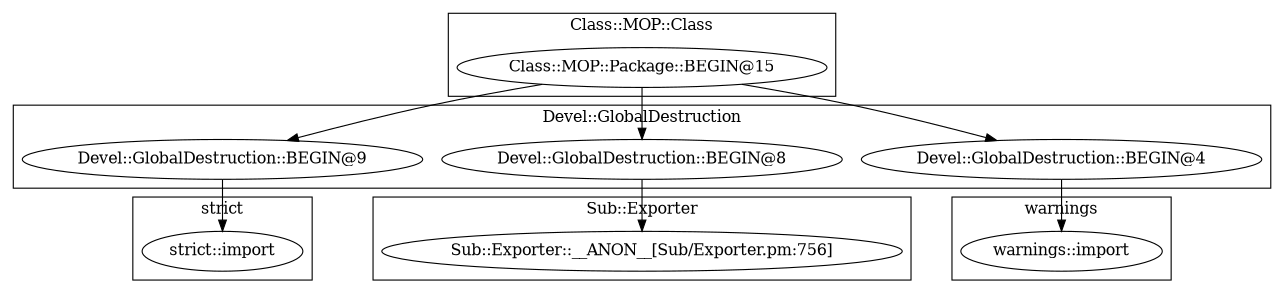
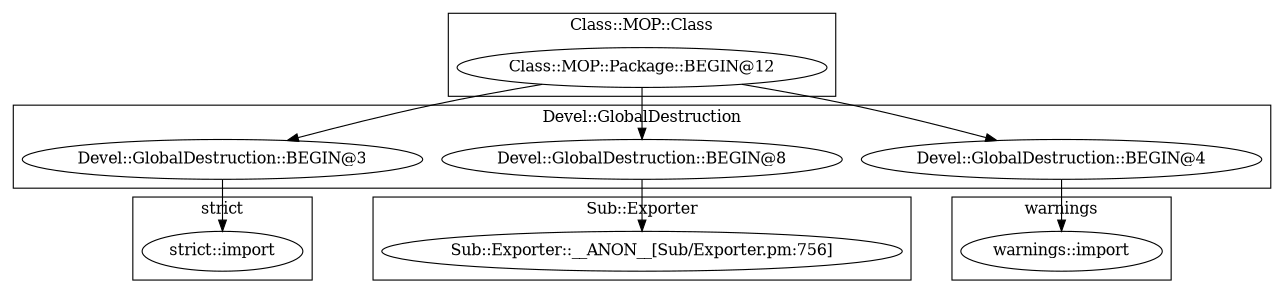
(642, 68) -> (642, 68)
(222, 159) -> (222, 159)
